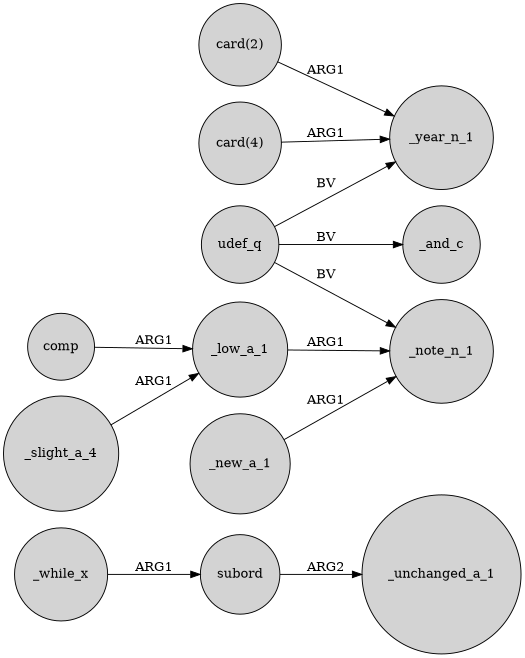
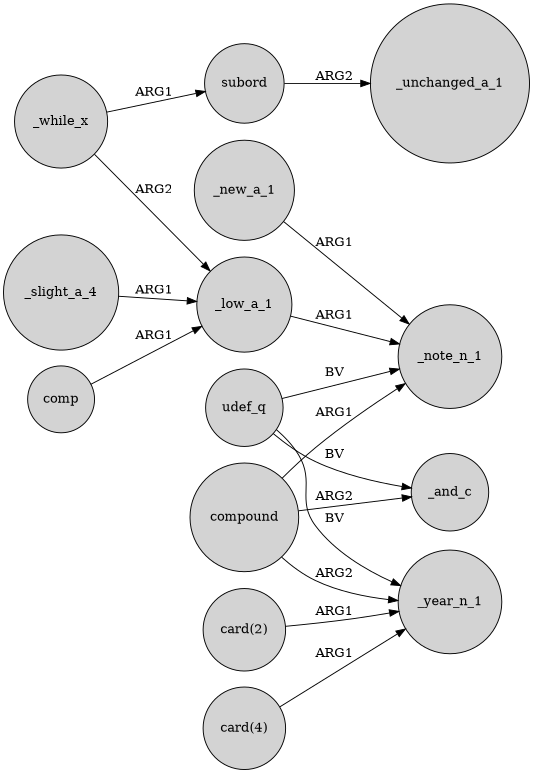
none -> (149, 209)
none -> (244, 517)
